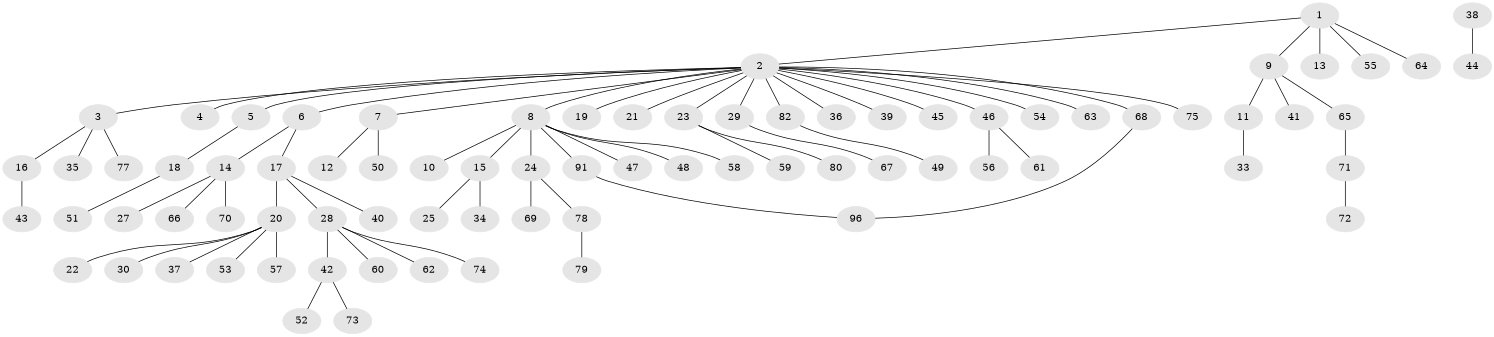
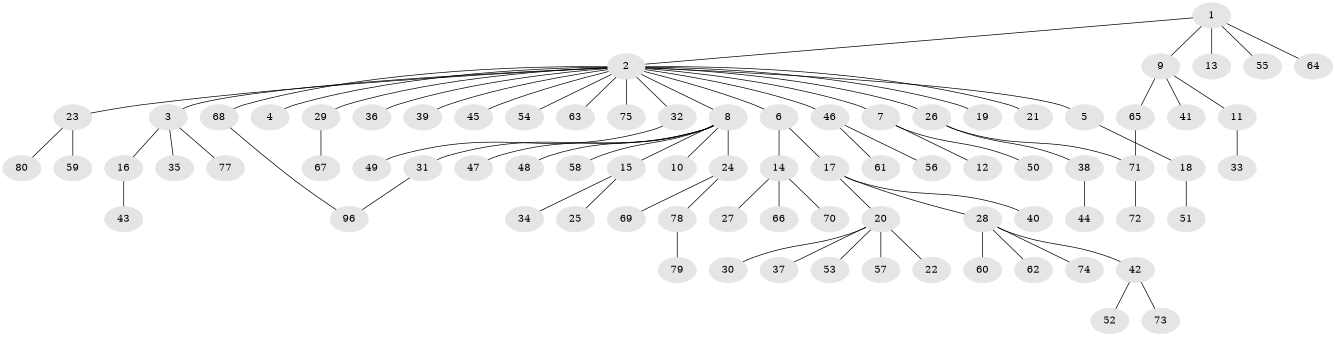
(785, 117) -> (677, 117)
none -> (932, 117)
(582, 168) -> (423, 168)
